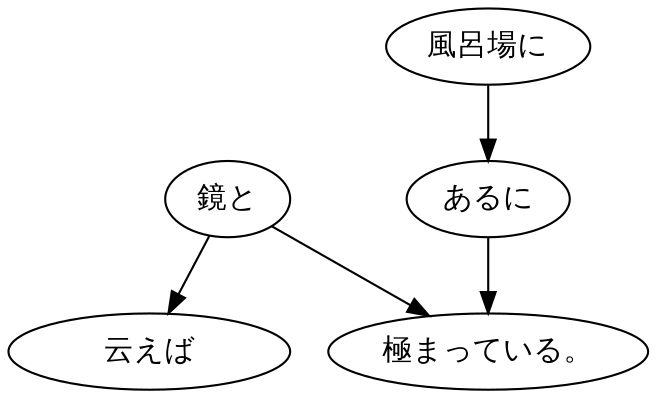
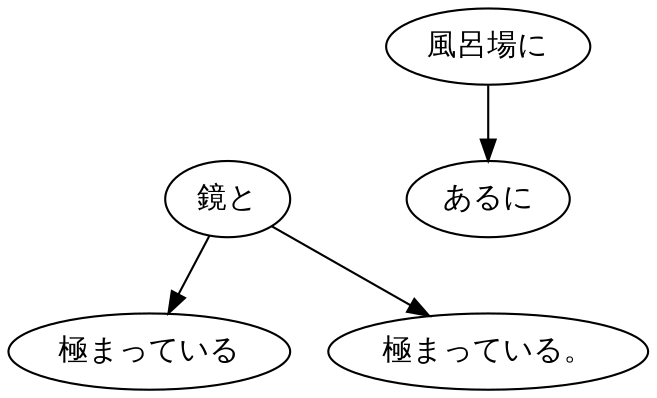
(488, 265) -> none
(149, 352) -> (149, 352)
